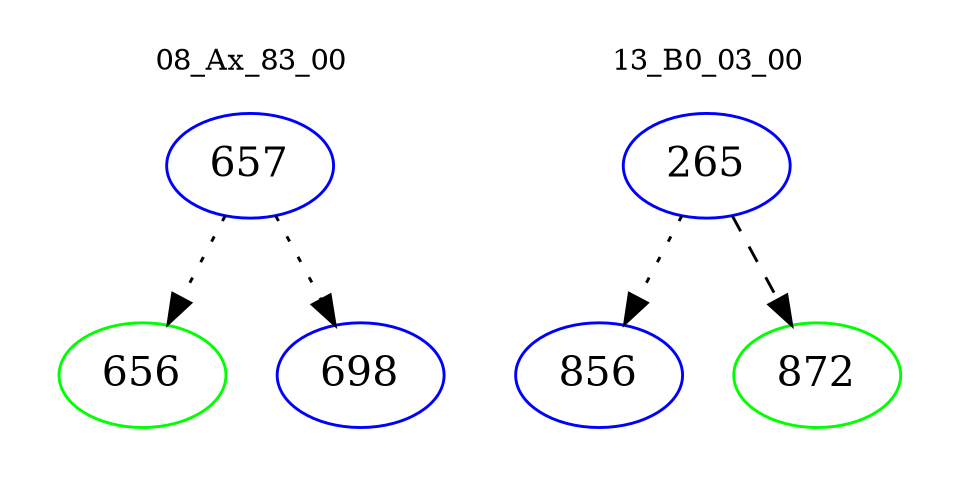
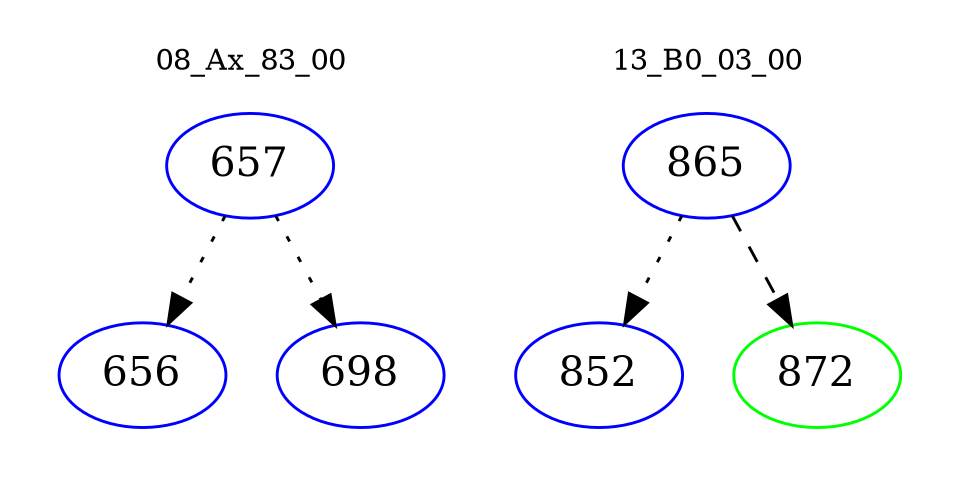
(707, 166) -> (707, 166)
(143, 375) -> (143, 375)
(599, 375) -> (599, 375)
